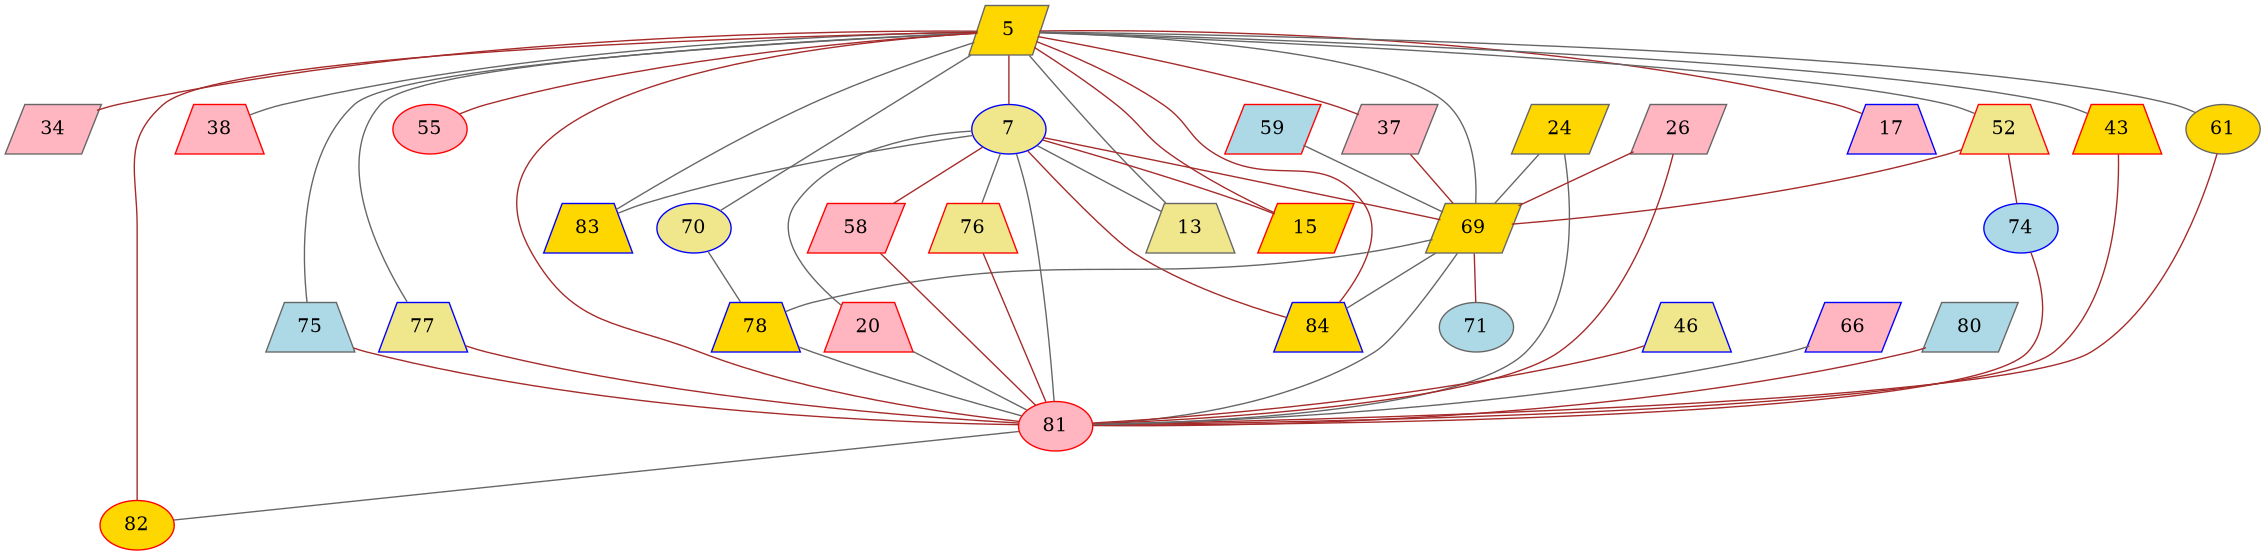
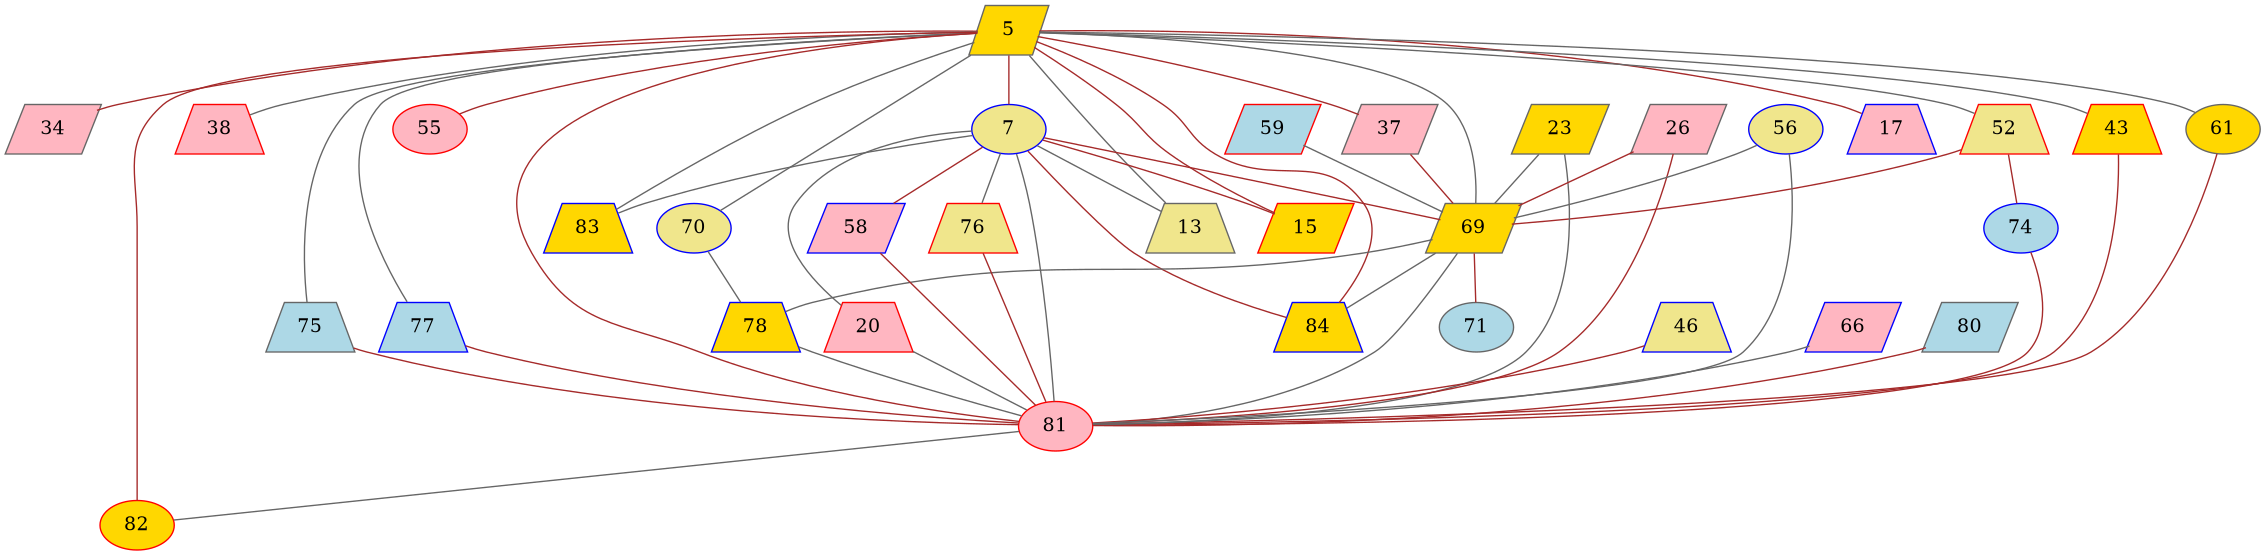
(1560, 129) -> (1560, 129)
none -> (1786, 129)
(856, 228) -> (856, 228)
(423, 327) -> (423, 327)
